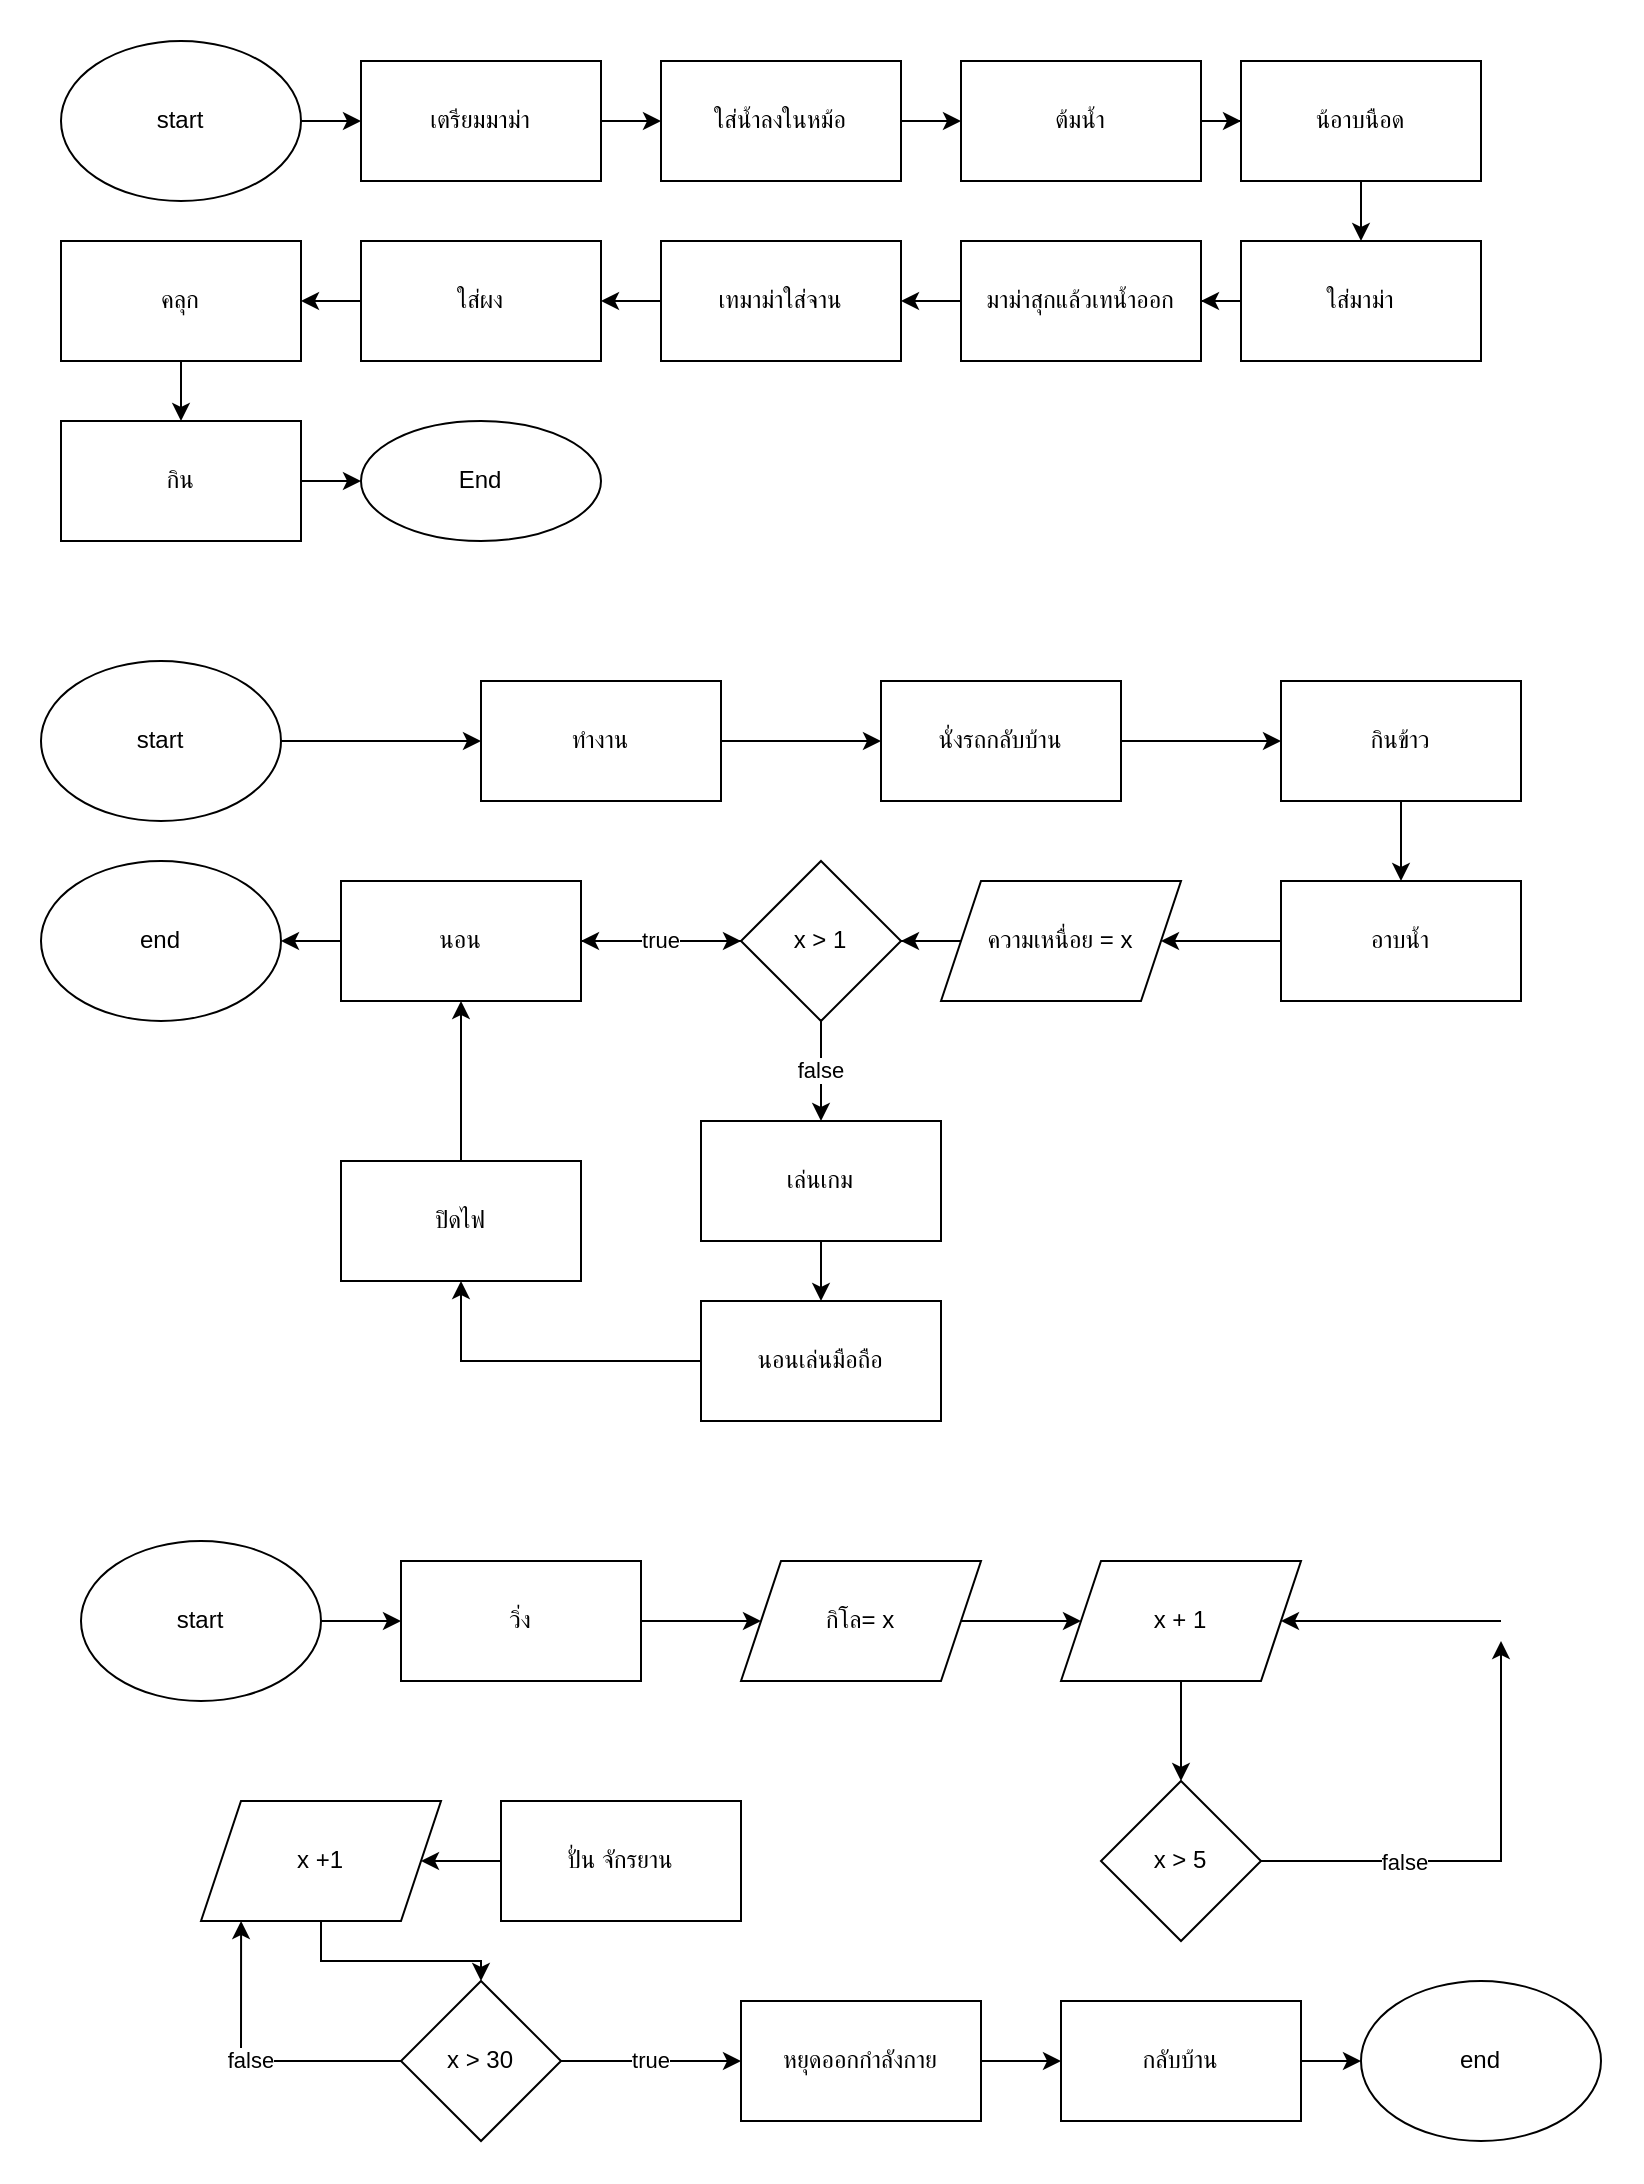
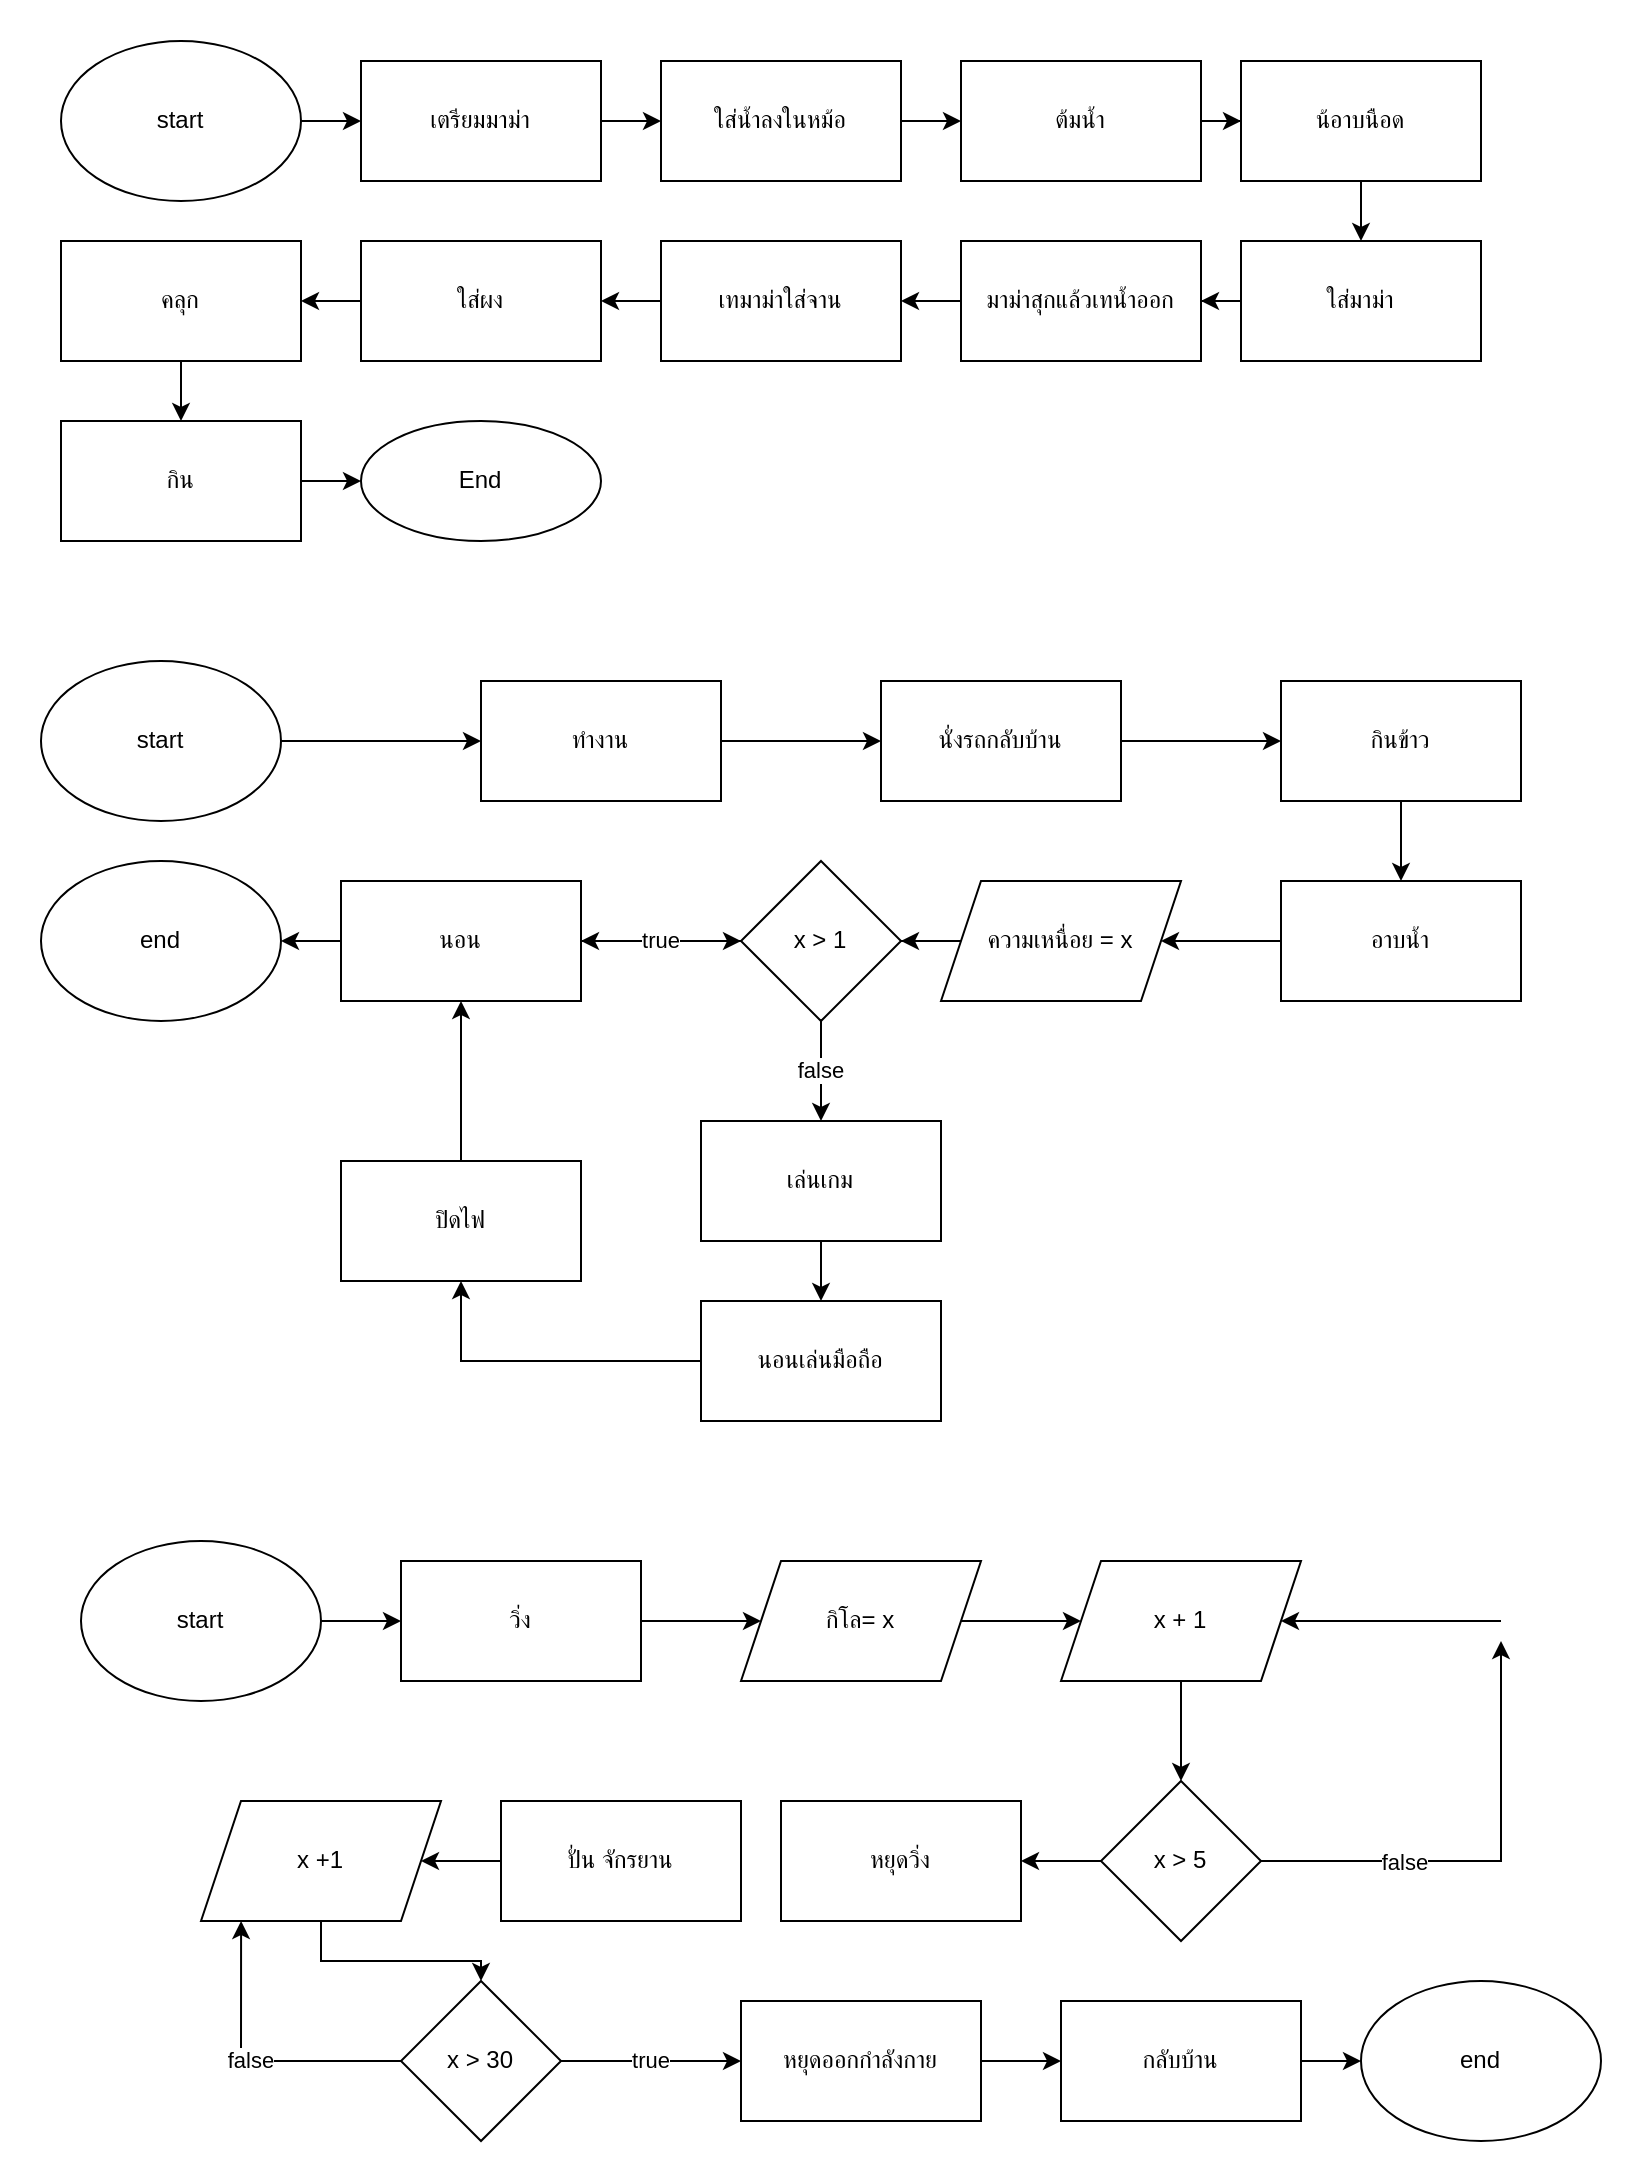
none -> (901, 1861)
none -> (1068, 1861)
